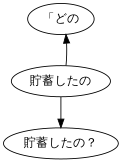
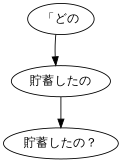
(67, 54) -> (55, 46)
